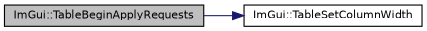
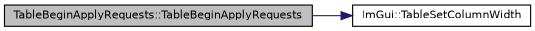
(104, 16) -> (158, 16)
